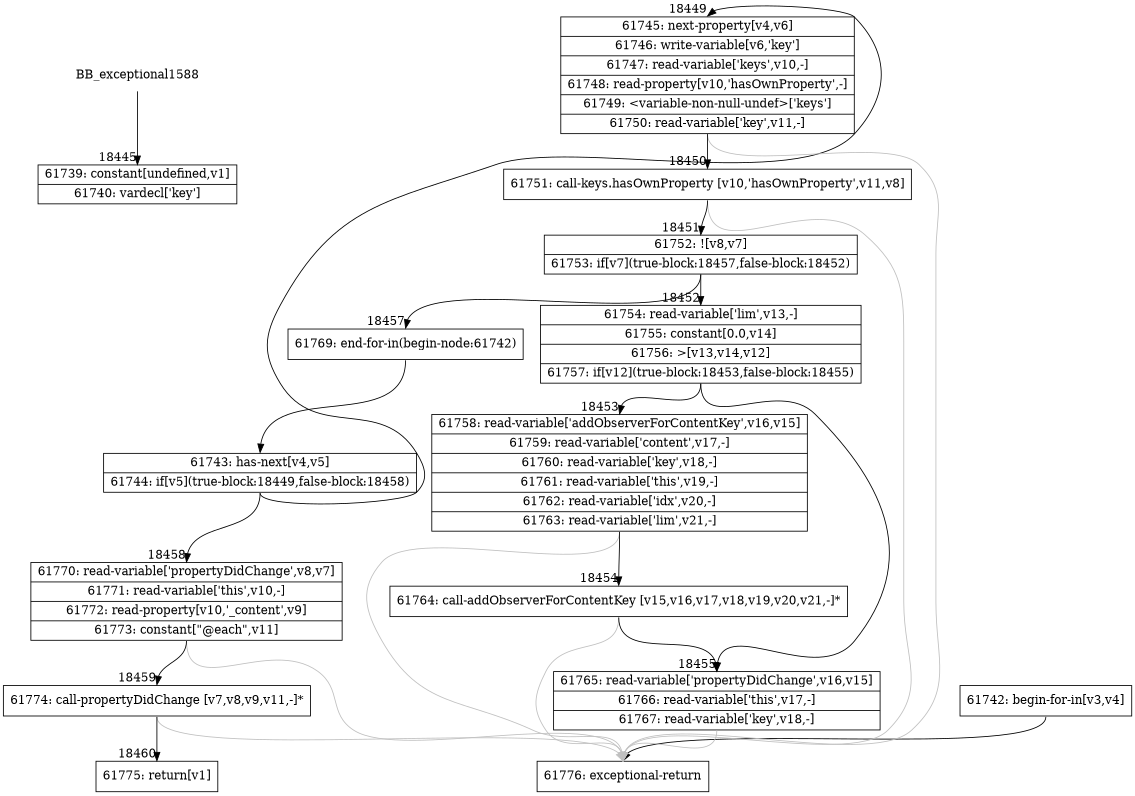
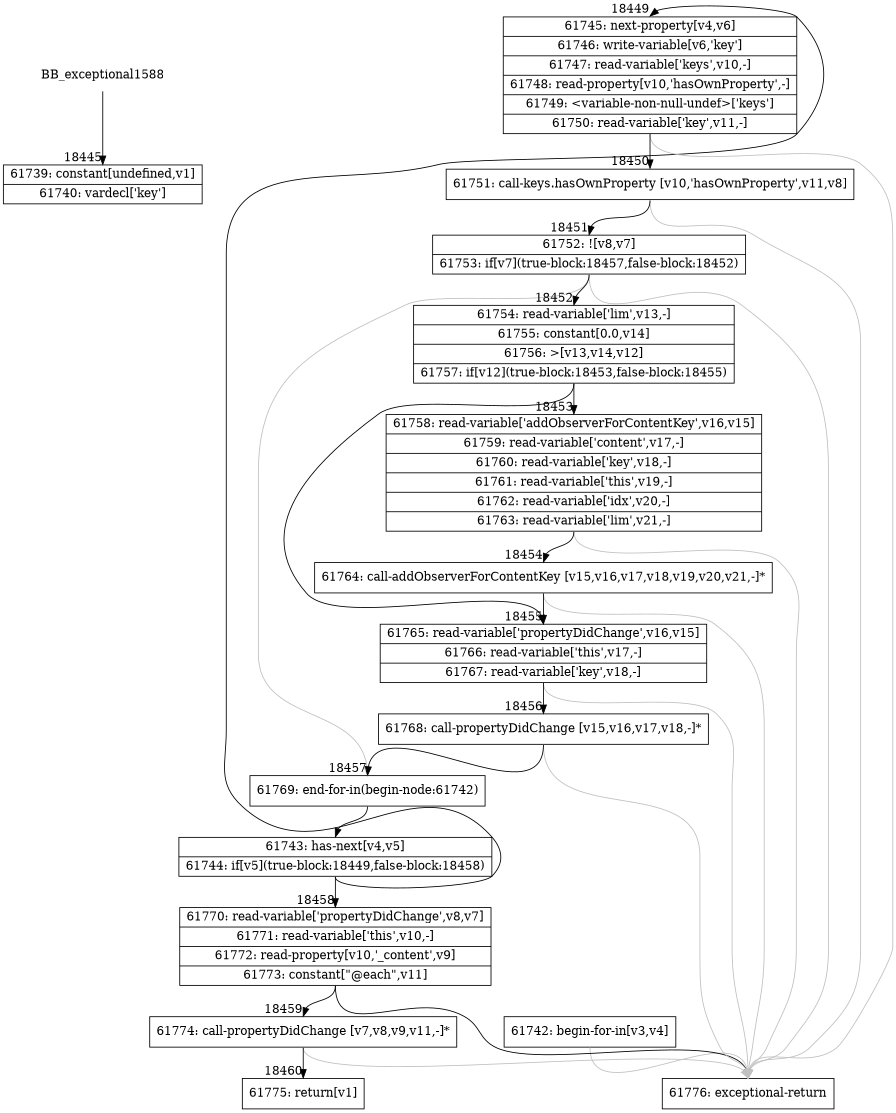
(557, 302) -> (263, 430)
none -> (828, 601)
none -> (543, 729)
(355, 731) -> (527, 1054)
(913, 739) -> (661, 1065)
